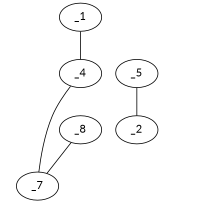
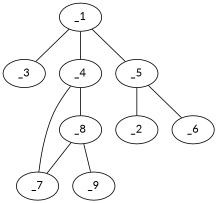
none -> (109, 45)
none -> (24, 74)
none -> (81, 102)
none -> (193, 130)
none -> (94, 186)
